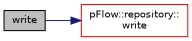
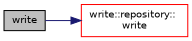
(135, 21) -> (135, 21)
